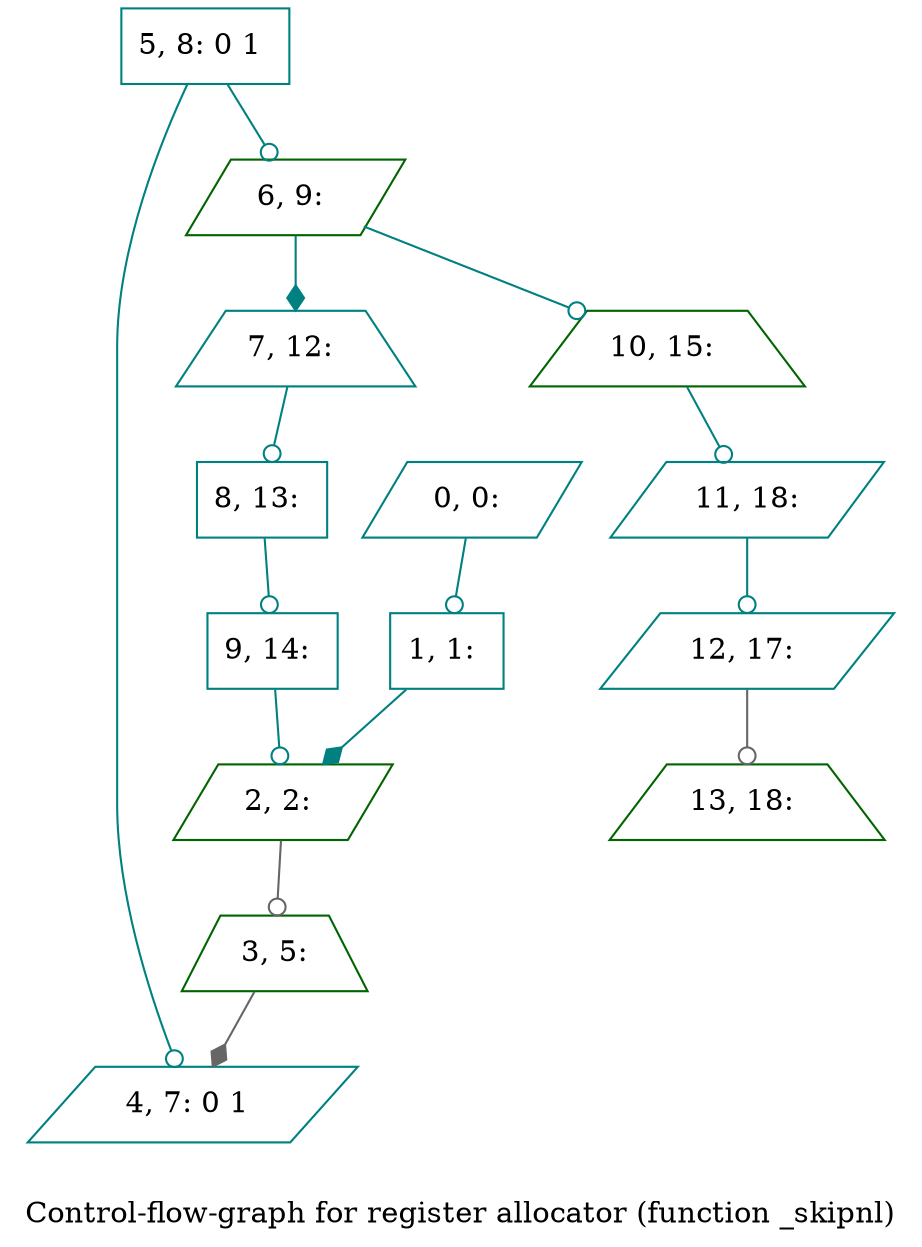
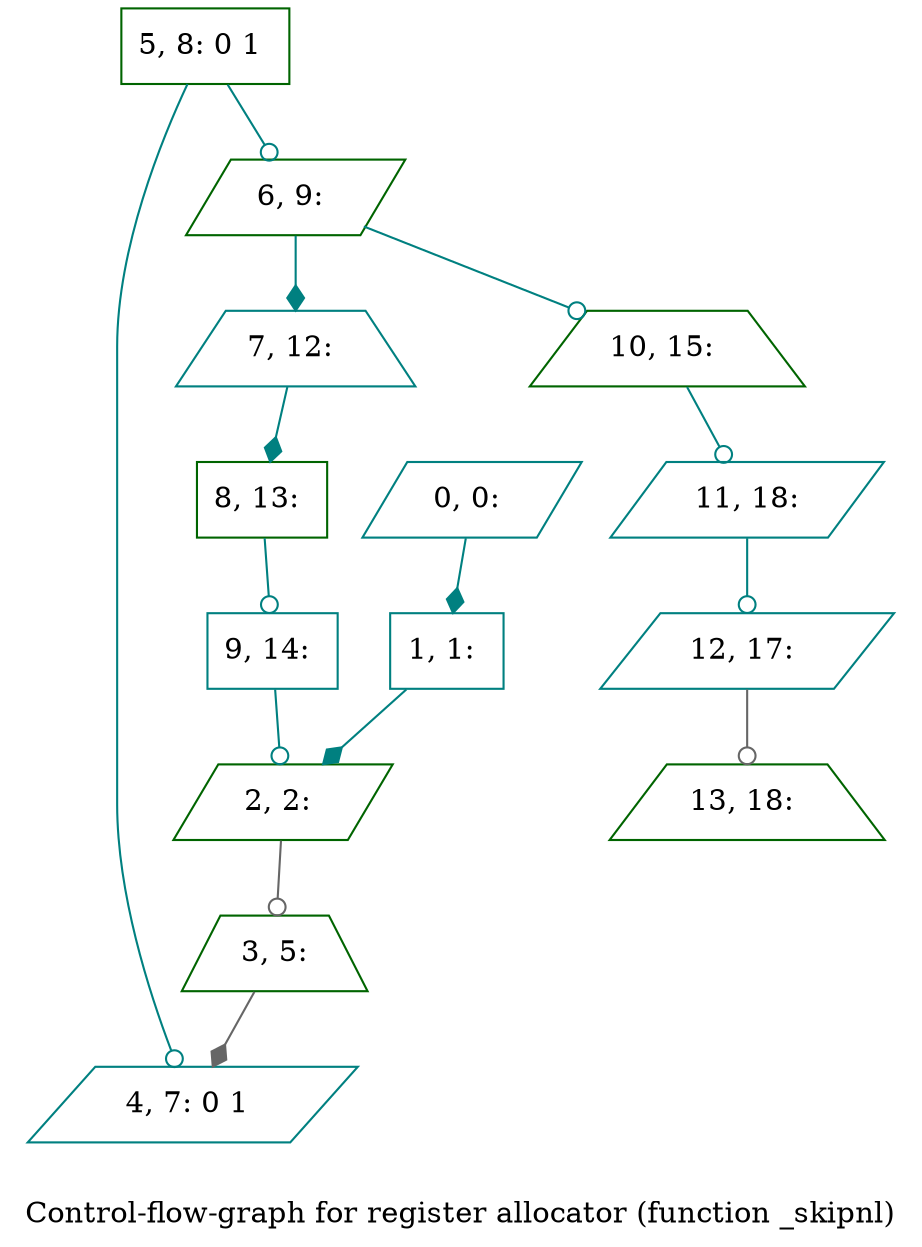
(205, 46) -> (205, 46)
(281, 416) -> (281, 416)
(262, 500) -> (262, 500)
(461, 567) -> (461, 567)
